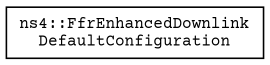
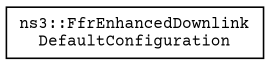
(135, 33) -> (135, 33)
